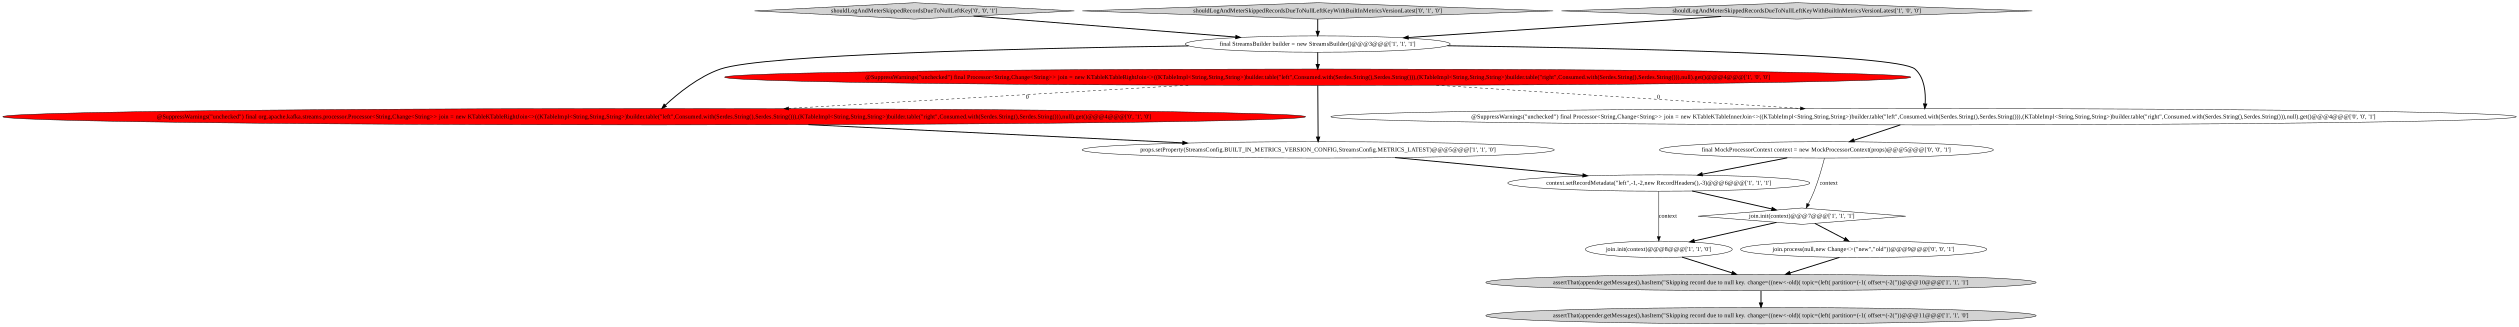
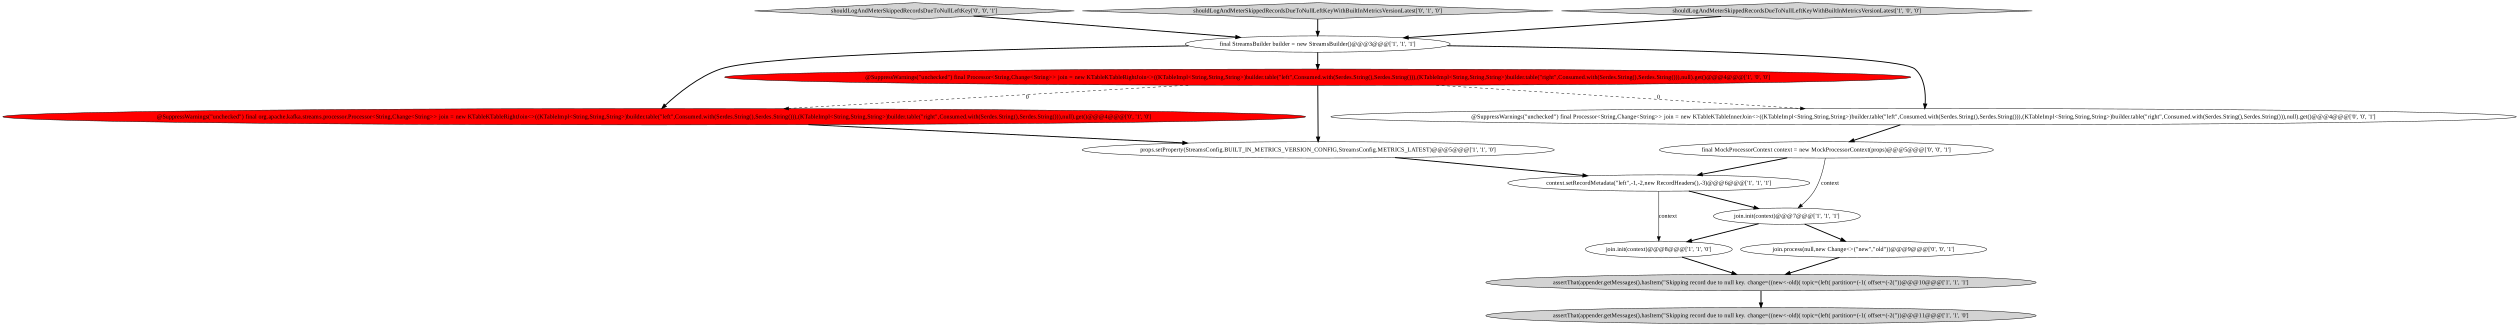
(1802, 216) -> (1787, 216)
